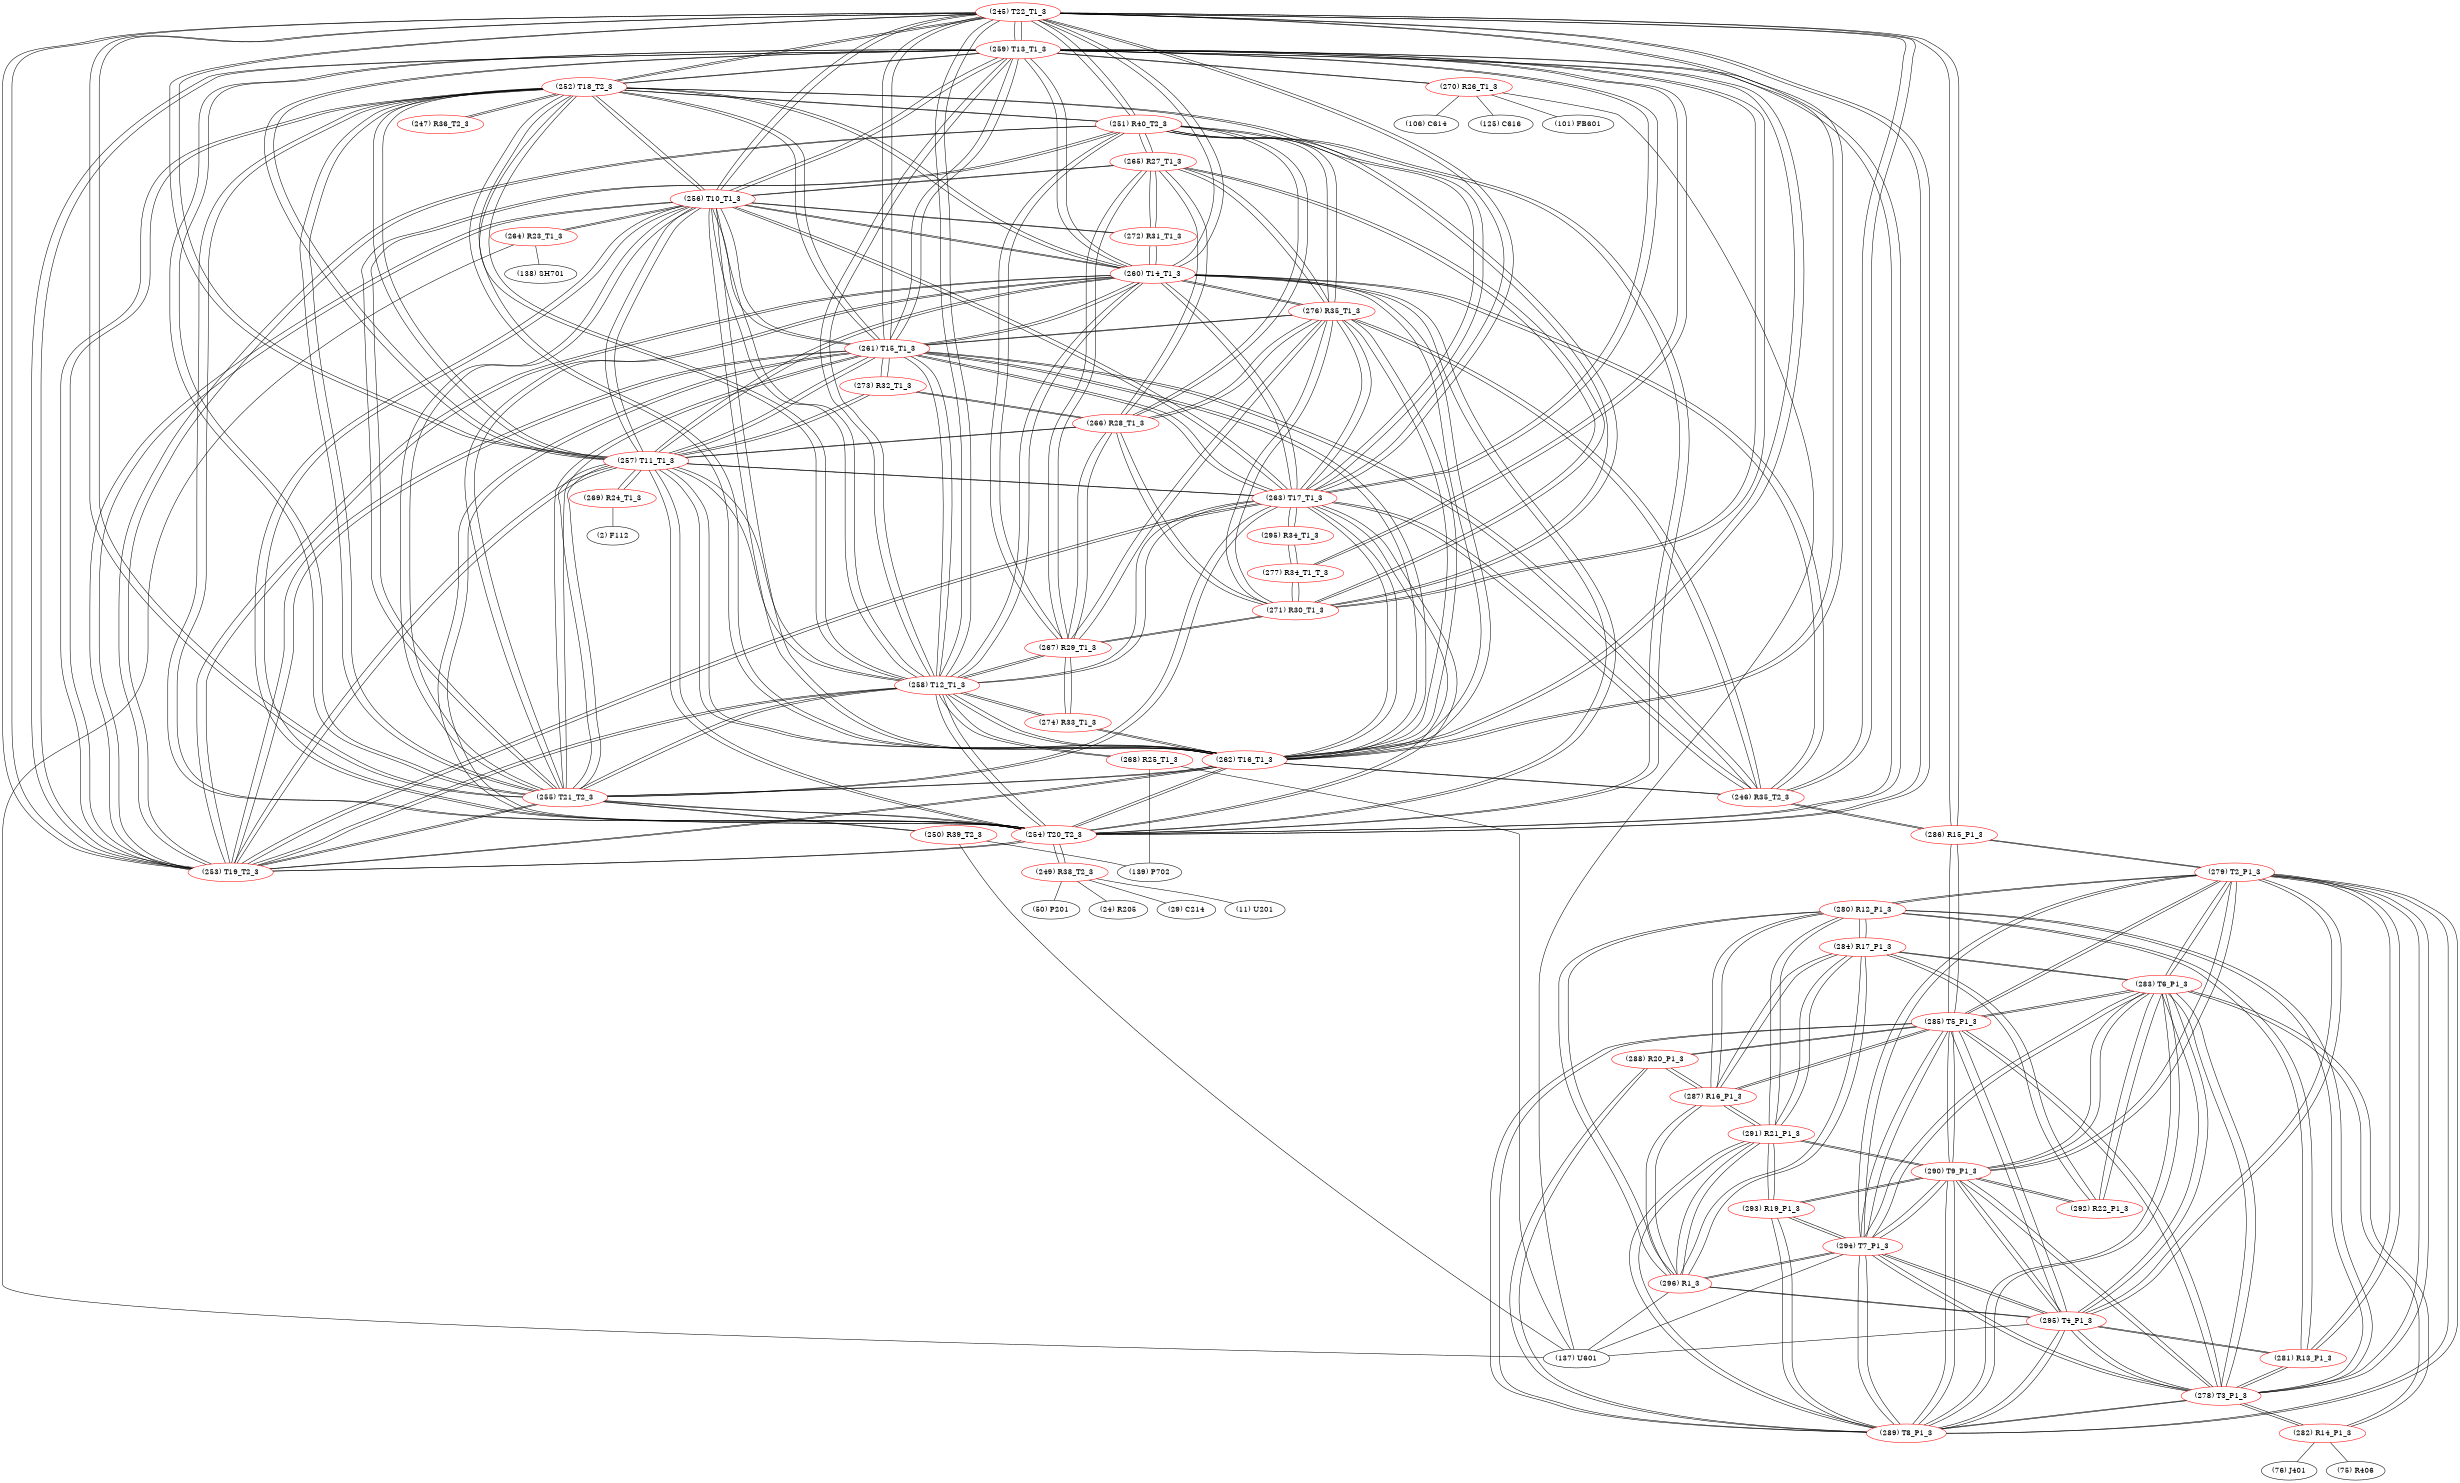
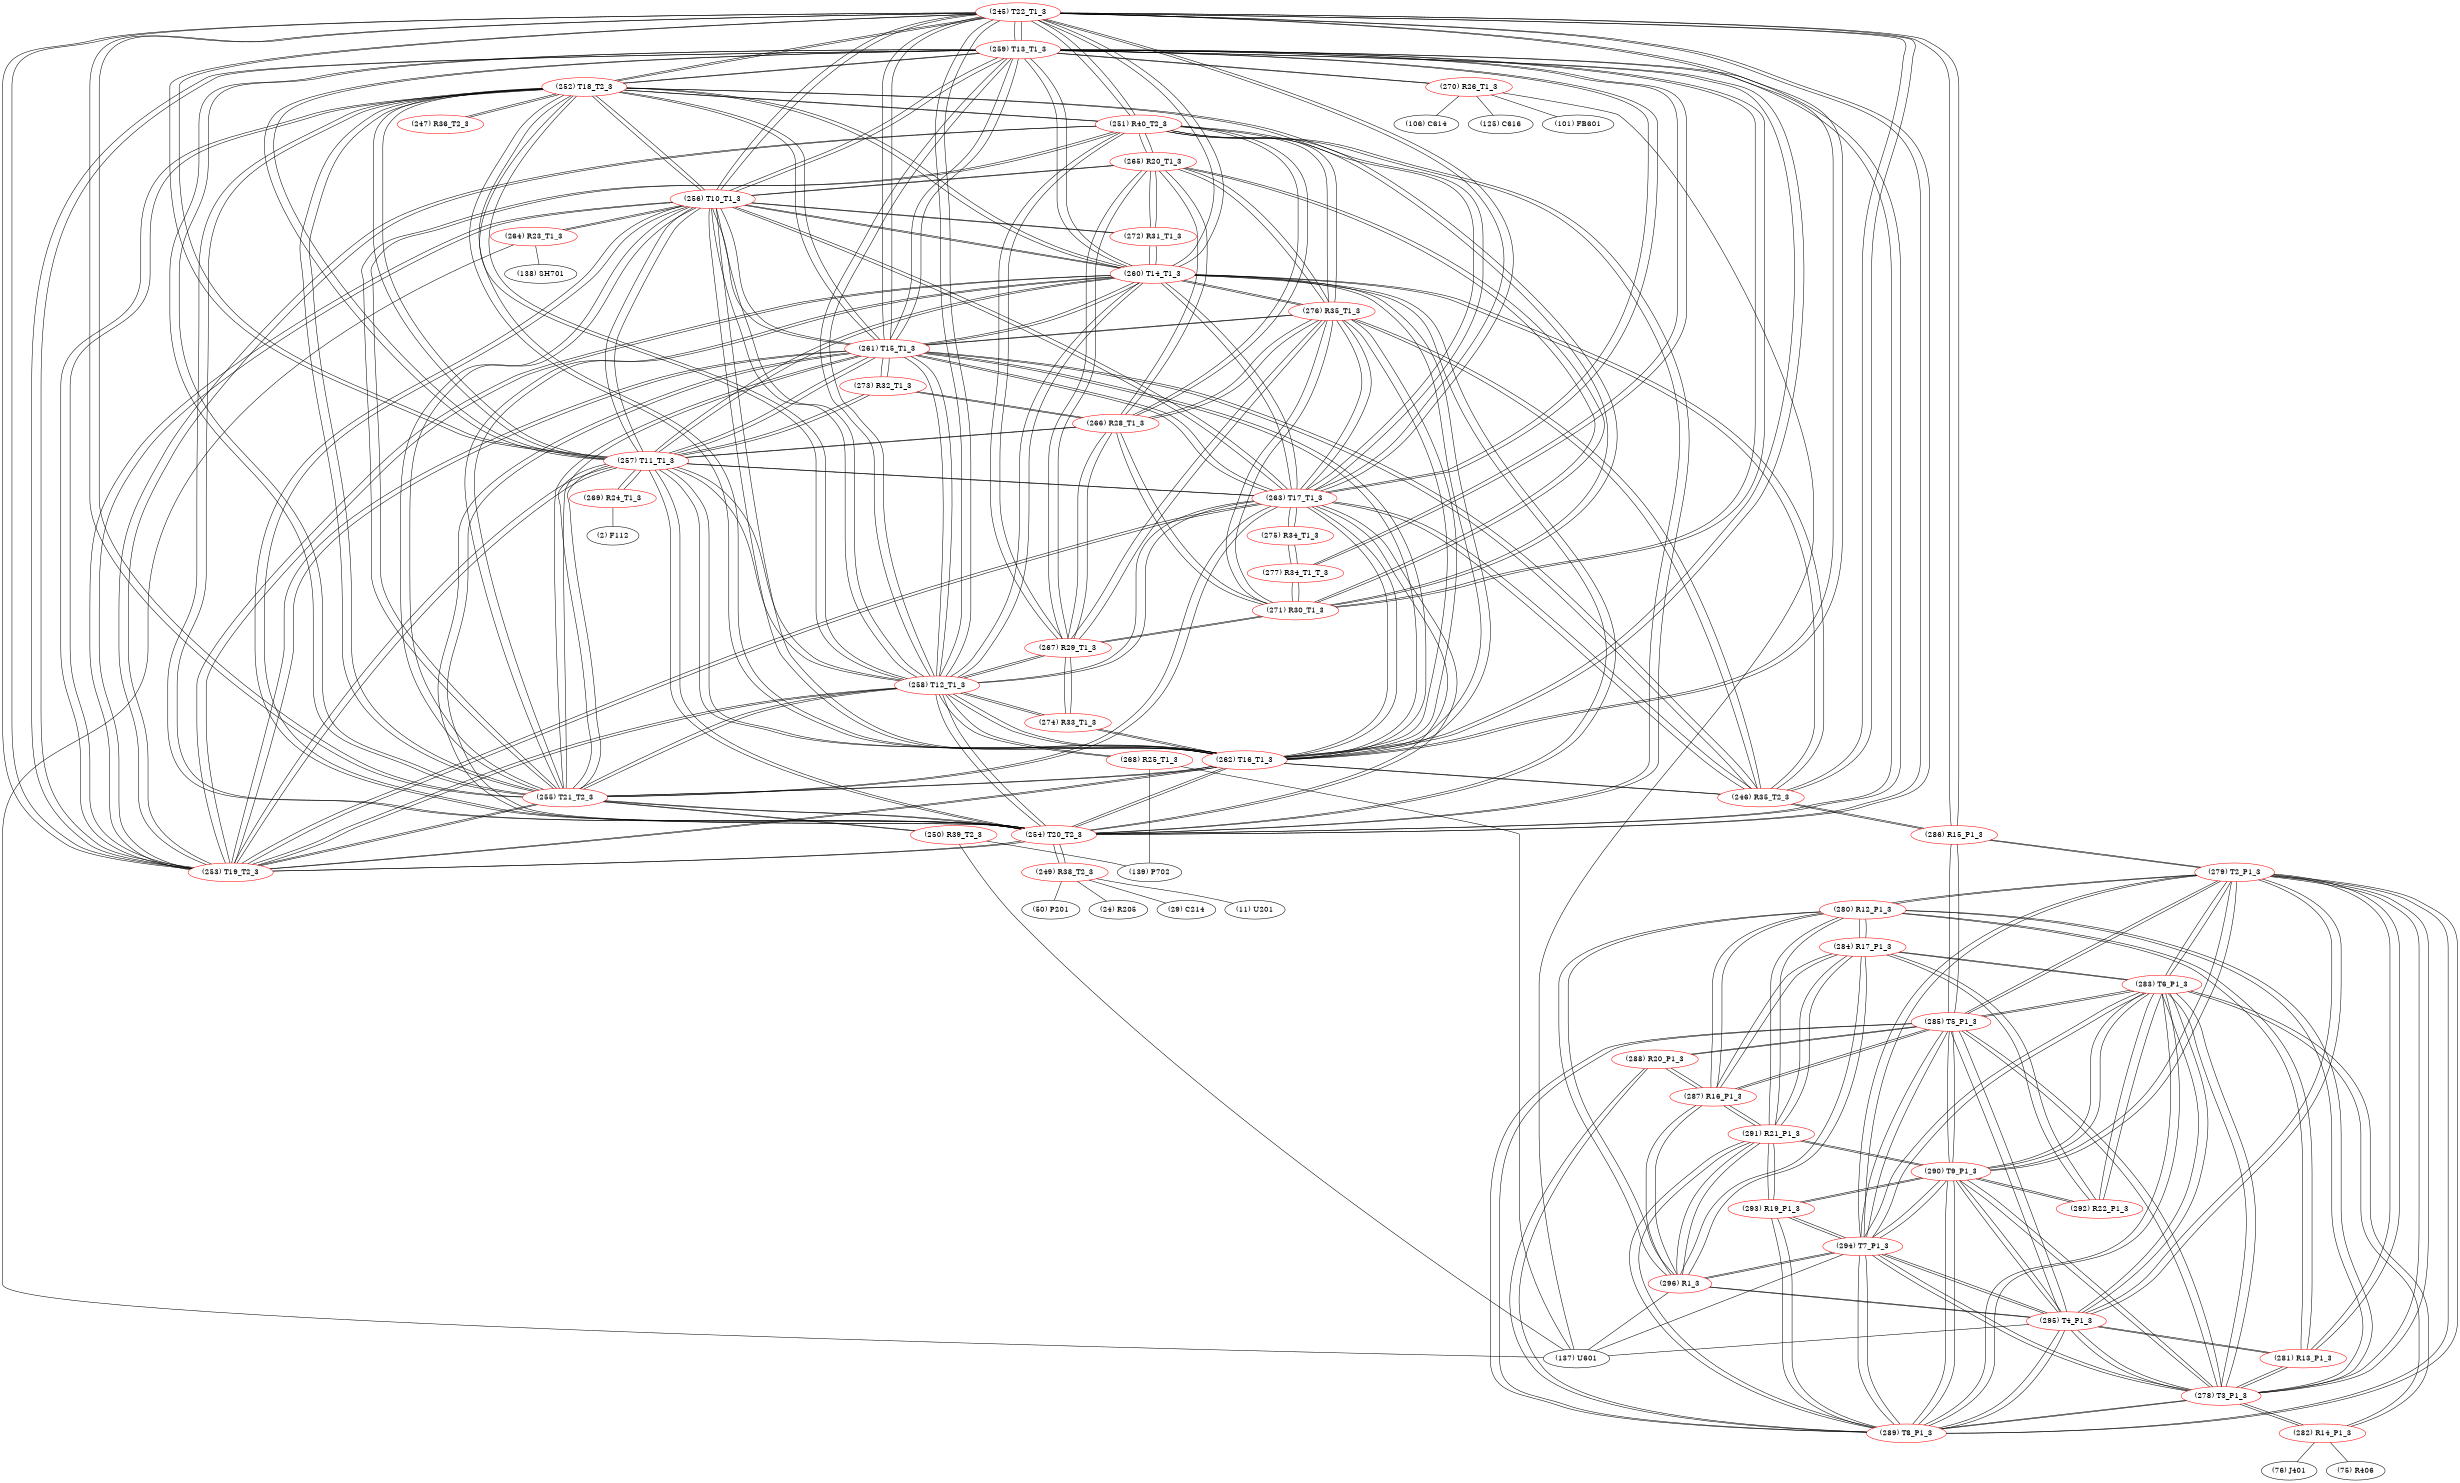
(1153, 162) -> (1153, 162)
(1290, 536) -> (1290, 536)
